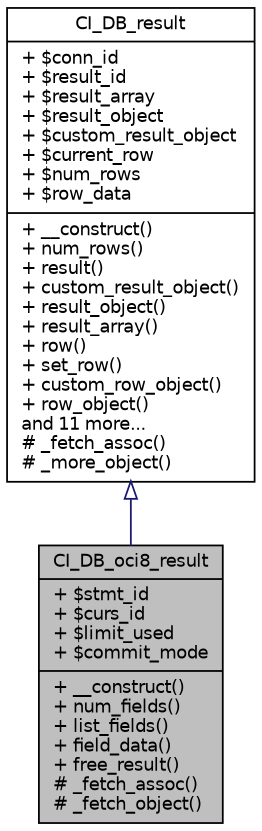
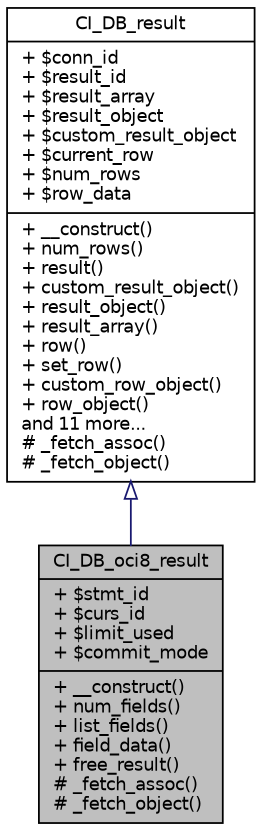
(96, 463) -> (96, 463)
